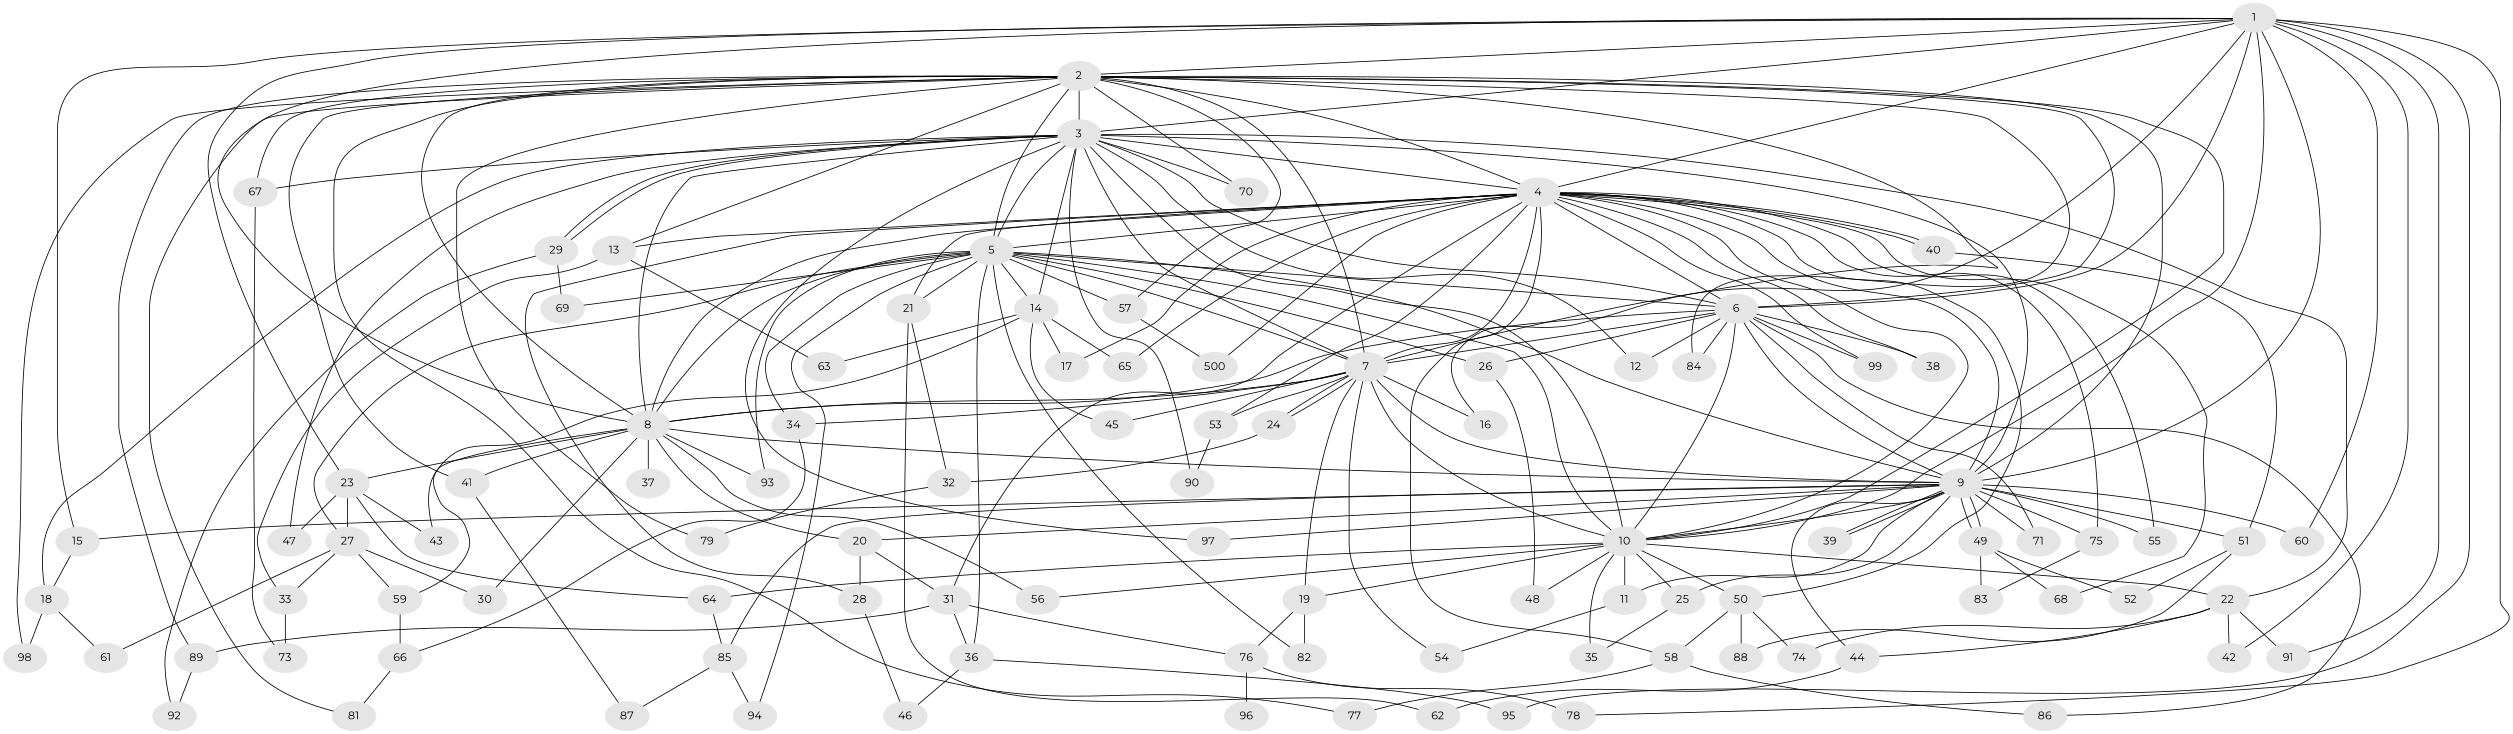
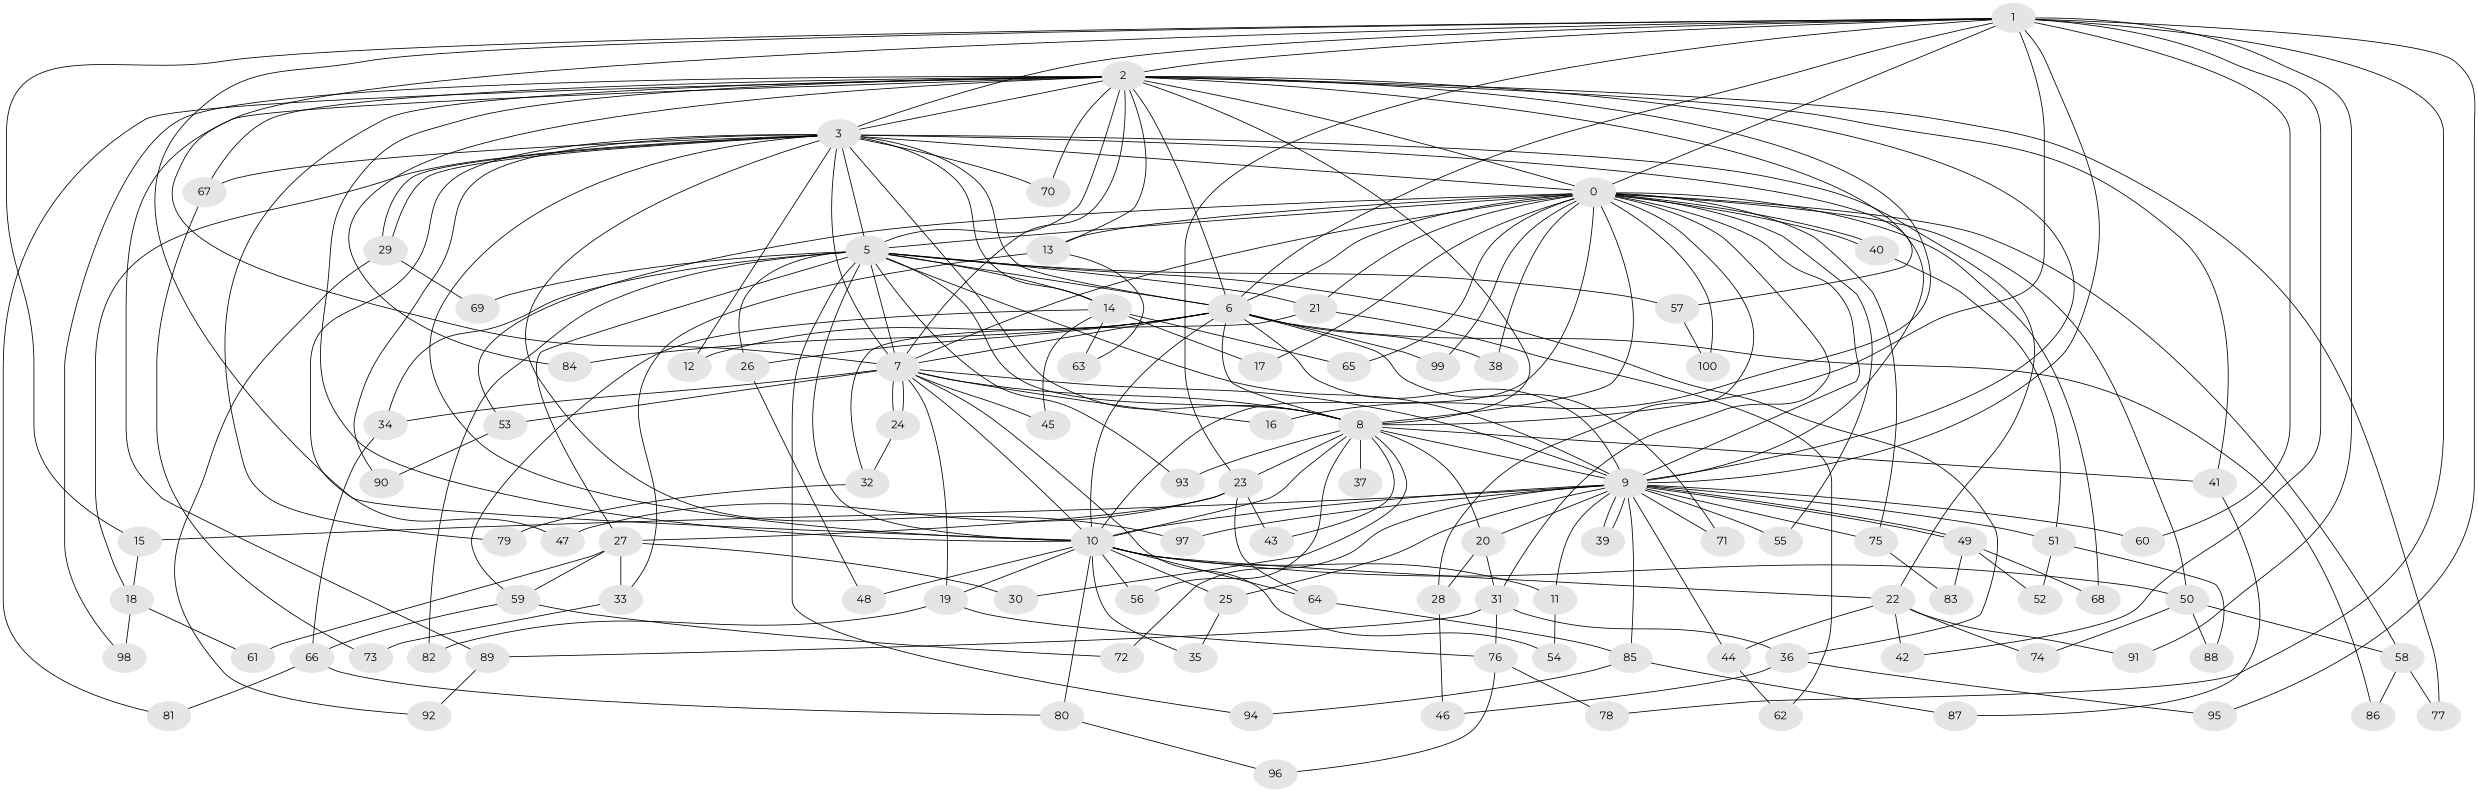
(1538, 192) -> (1594, 192)
(1215, 367) -> (1708, 367)
none -> (1221, 511)
none -> (1122, 658)
none -> (1062, 716)
